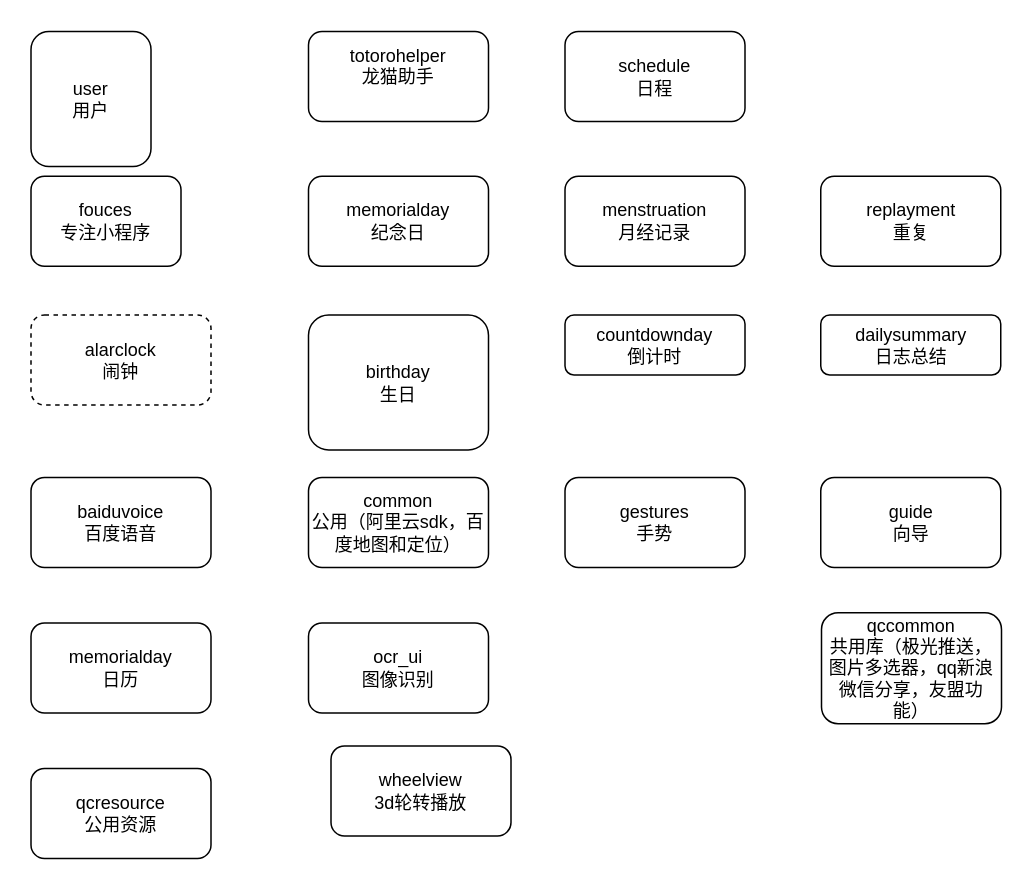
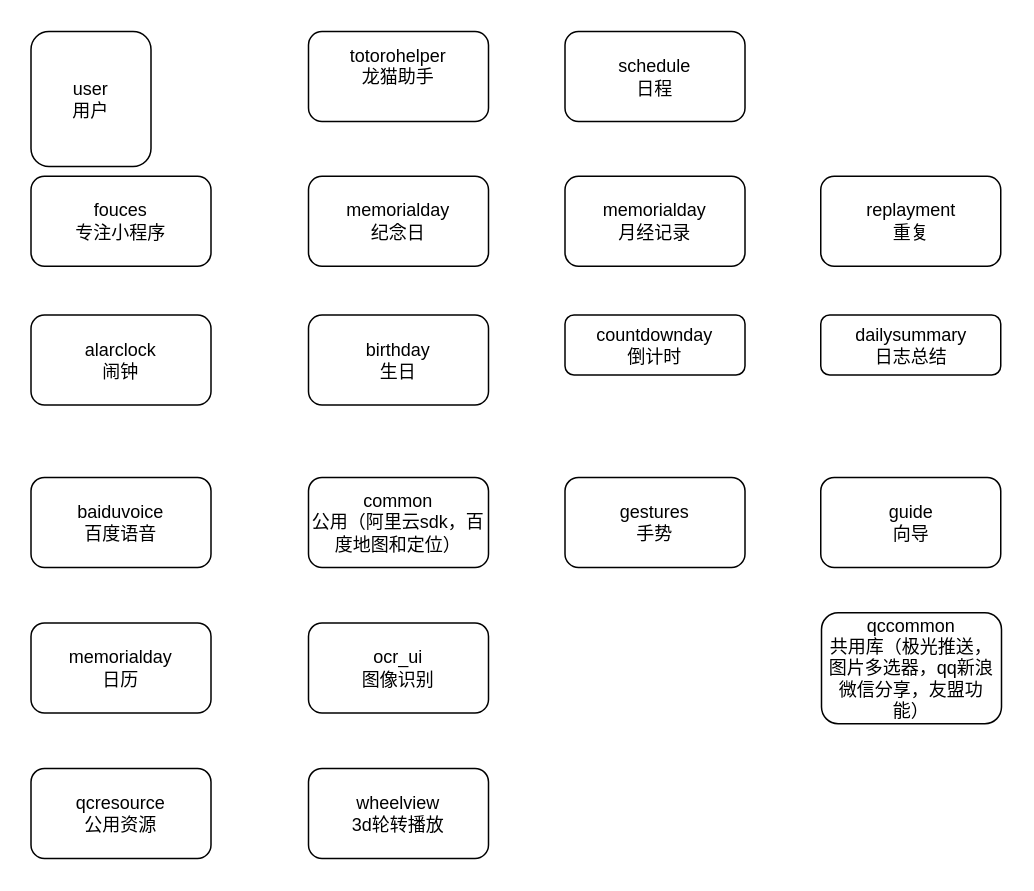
(106, 221) -> (121, 221)
(655, 221) -> (655, 221)
(121, 360) -> (121, 360)
(398, 383) -> (398, 360)
(421, 791) -> (398, 813)
